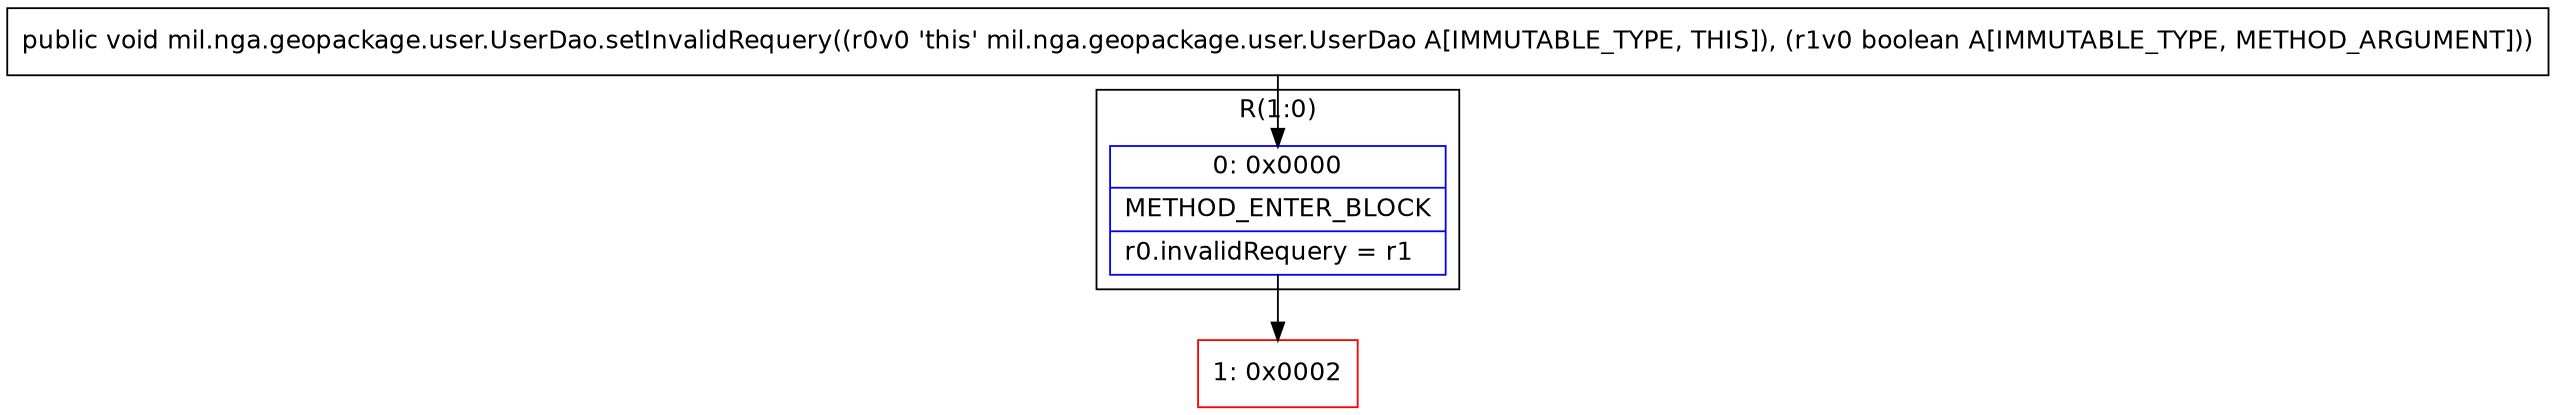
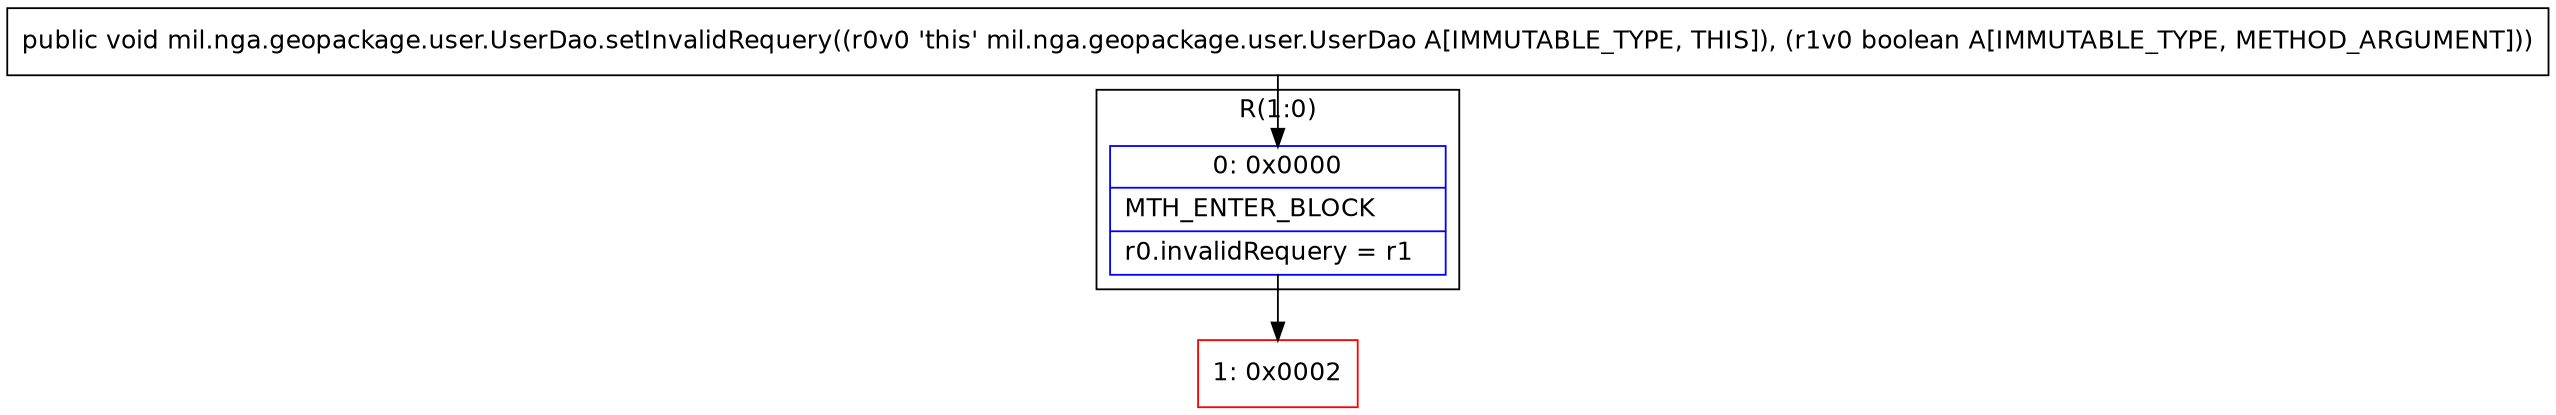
(1278, 209) -> (1251, 209)
